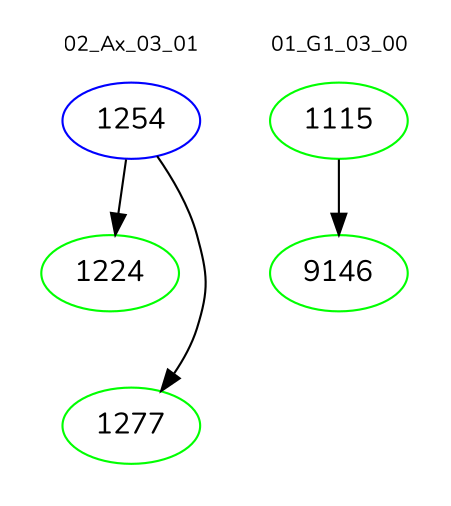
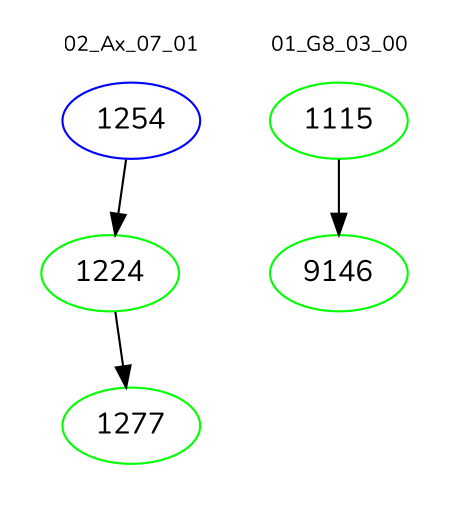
(131, 46) -> (131, 46)
(340, 46) -> (340, 46)
(204, 263) -> (119, 339)
